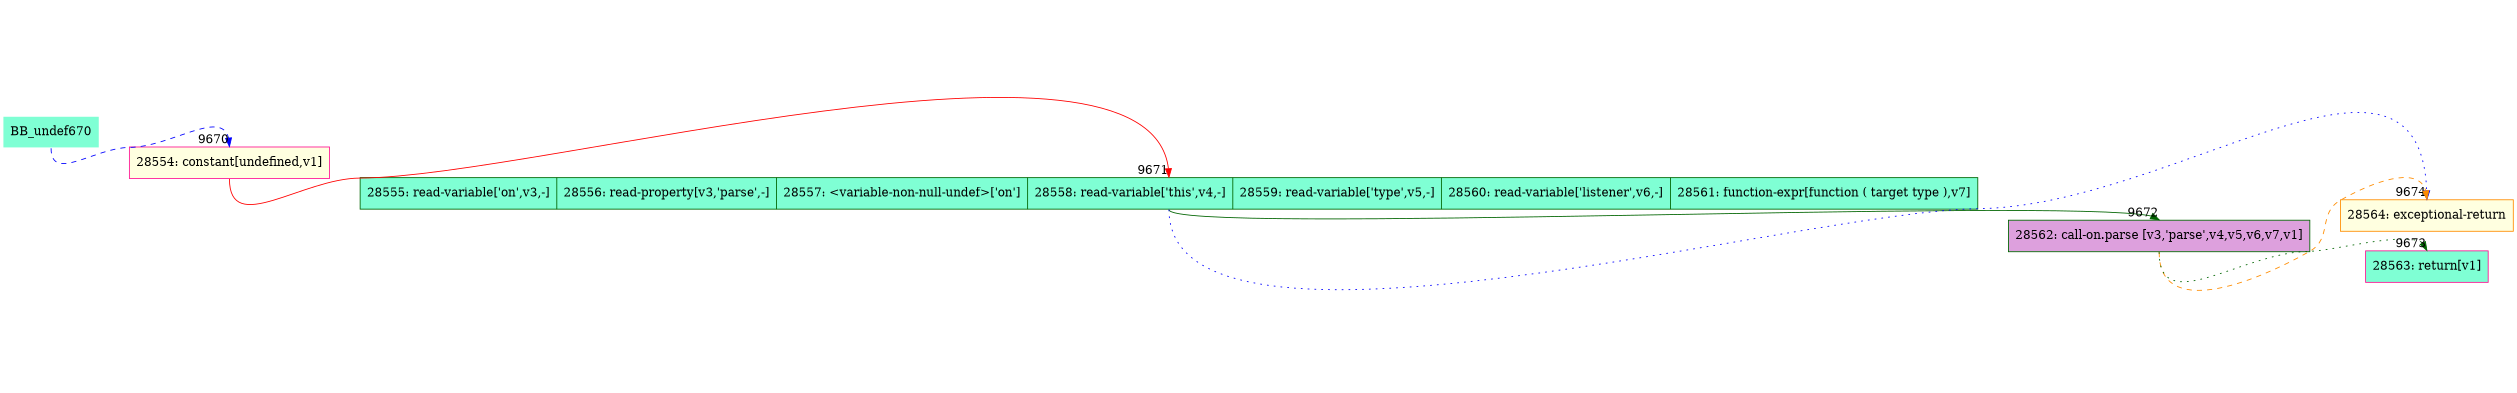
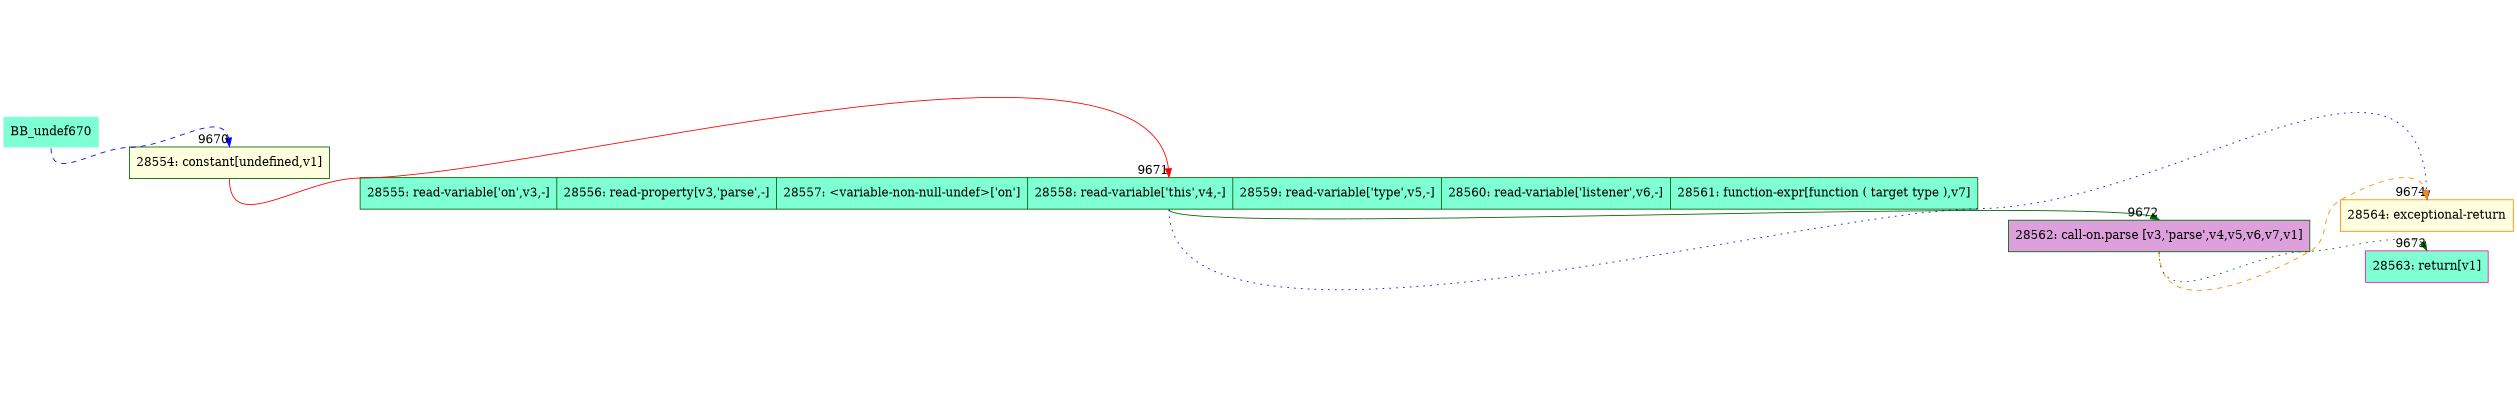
(229, 163) -> (229, 163)
